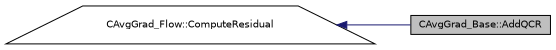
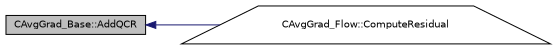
(379, 25) -> (188, 25)
